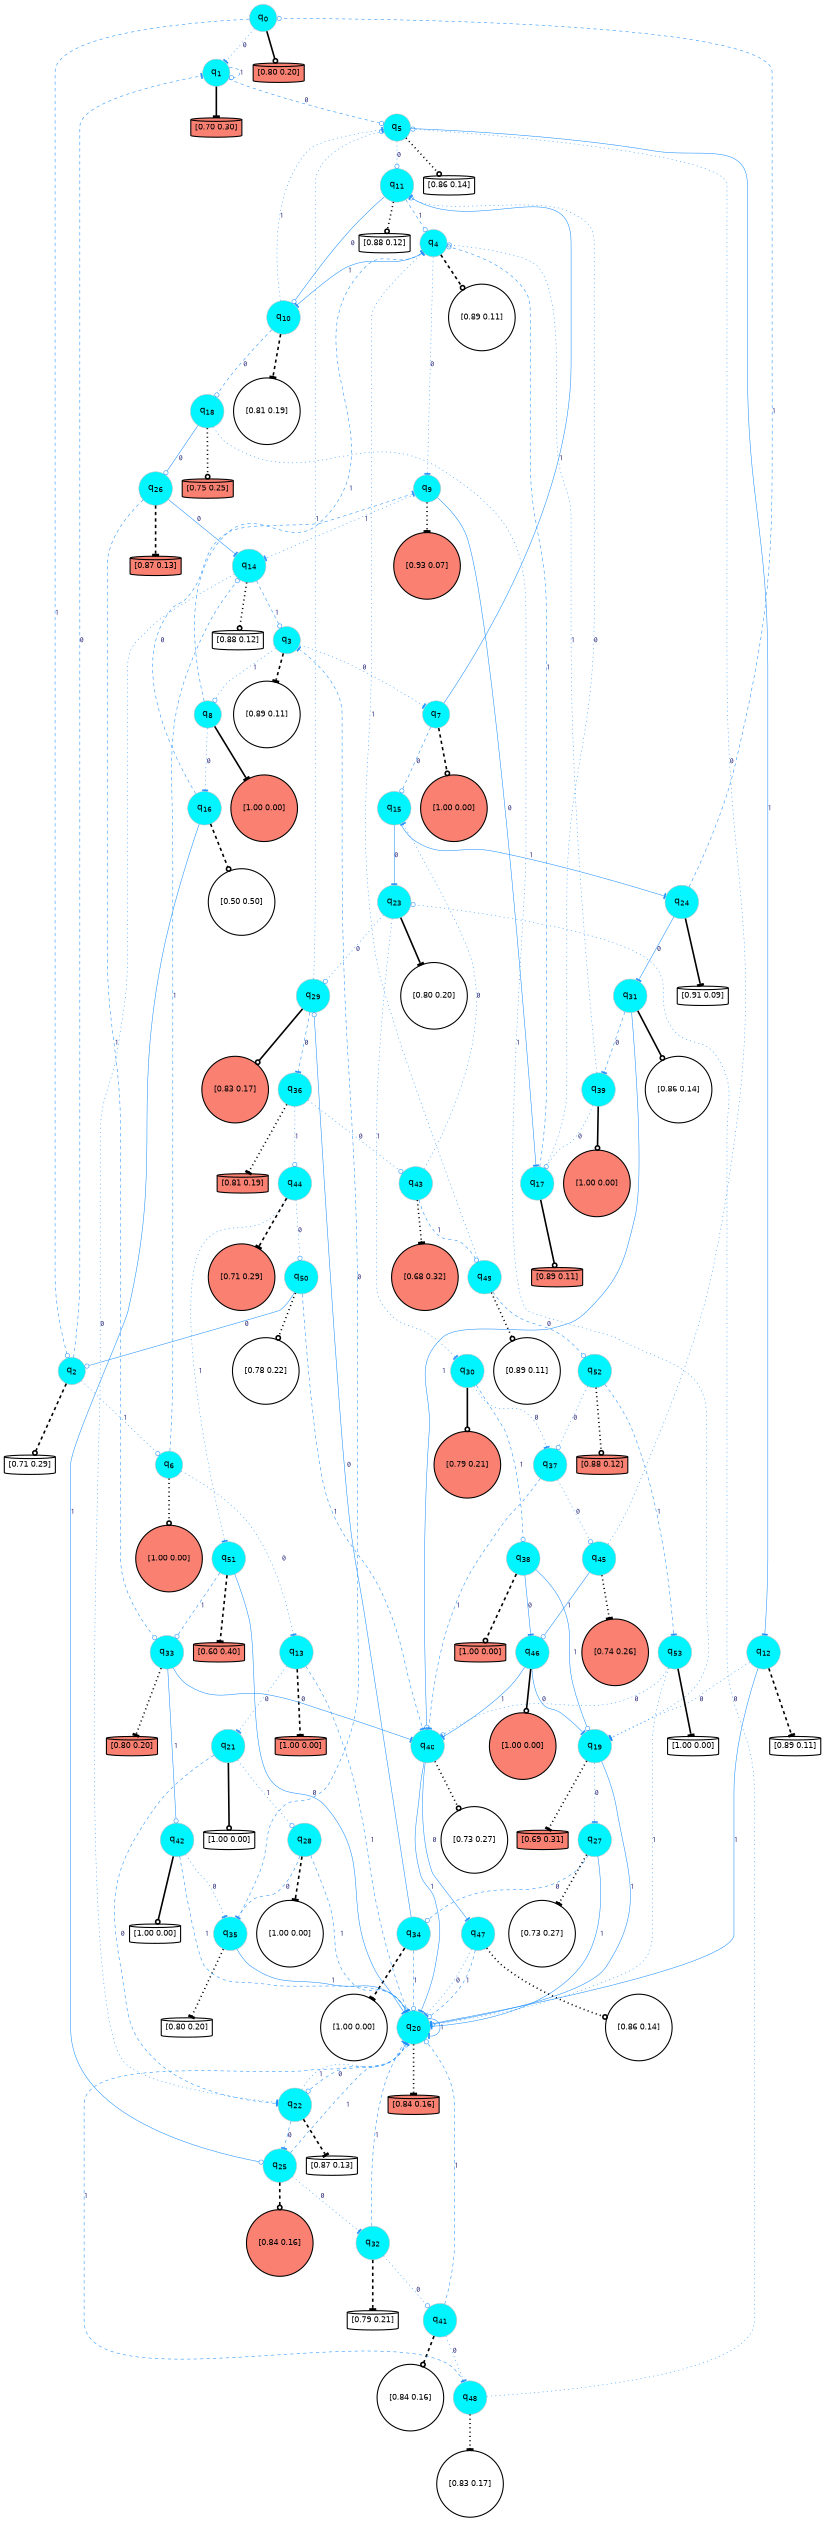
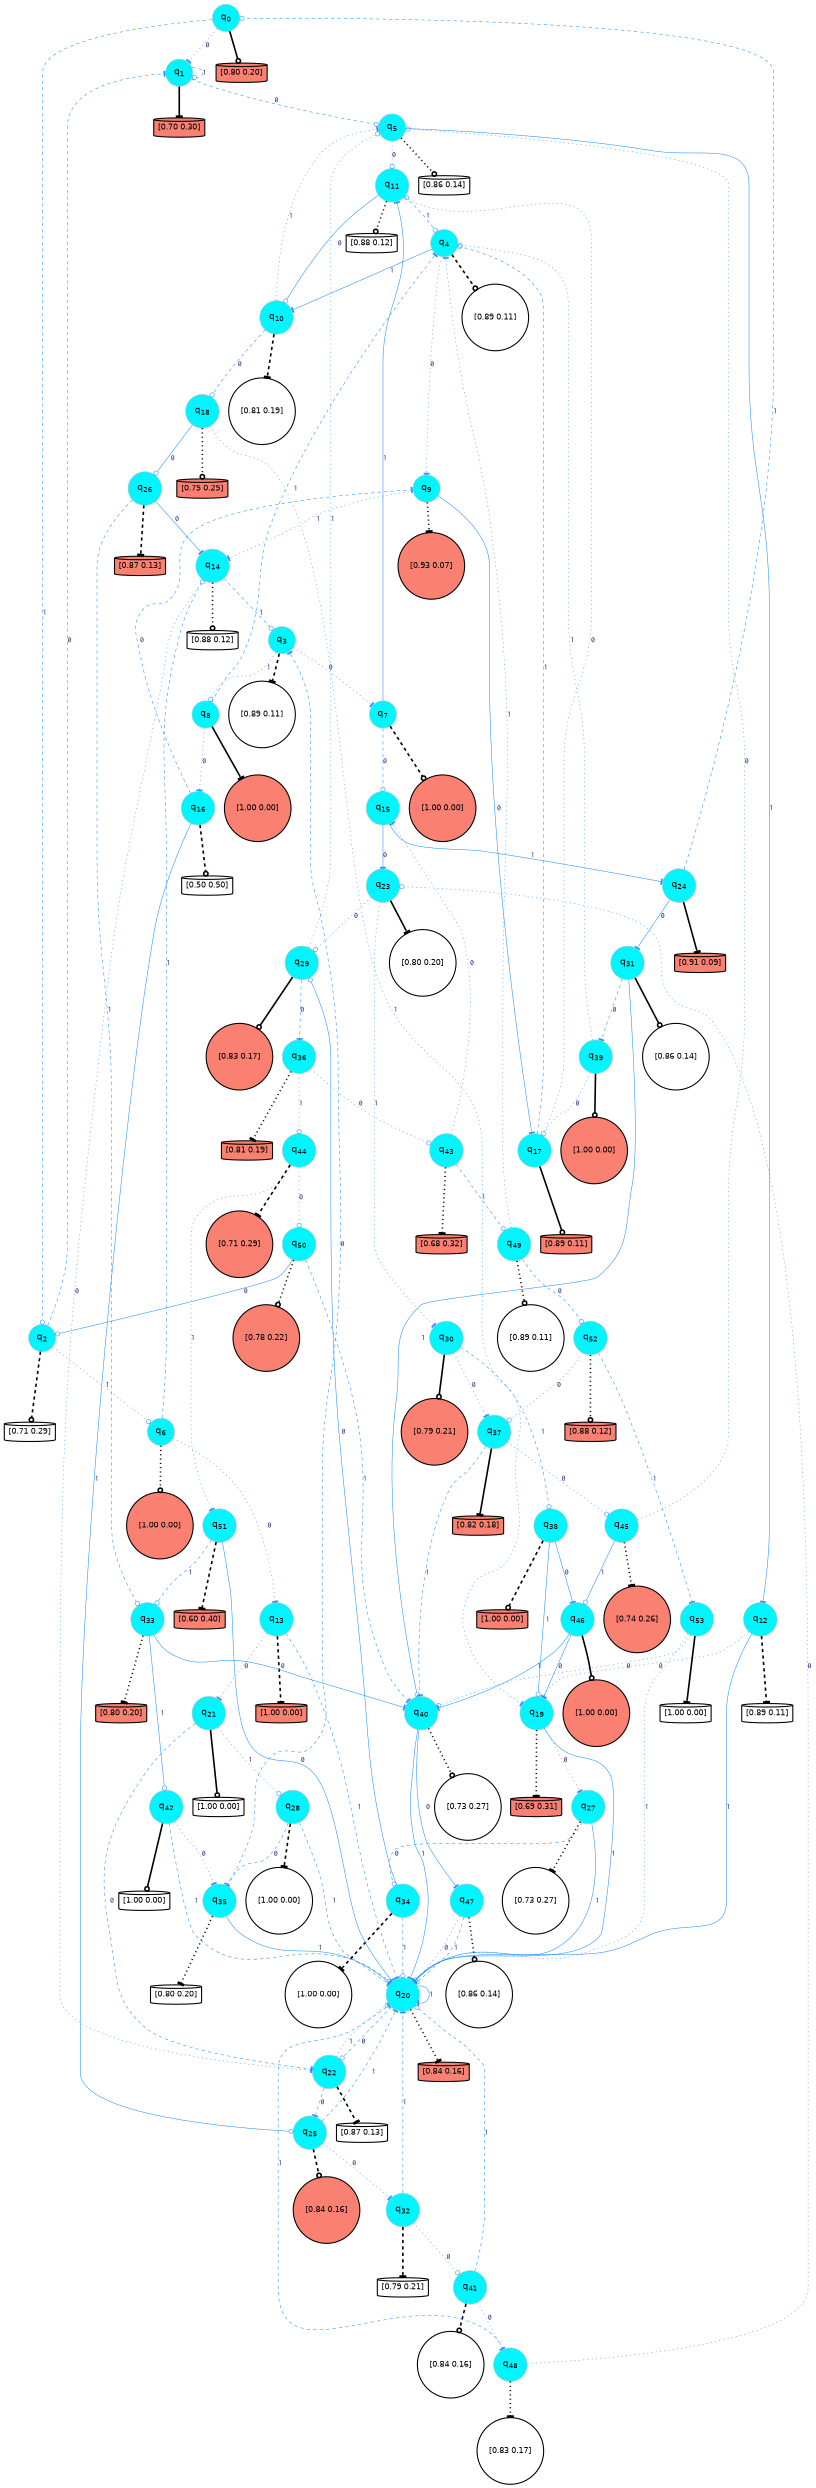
(242, 902) -> (207, 886)
(703, 996) -> (700, 963)
(425, 1277) -> (442, 1244)
(266, 1371) -> (266, 1338)
none -> (478, 1526)
